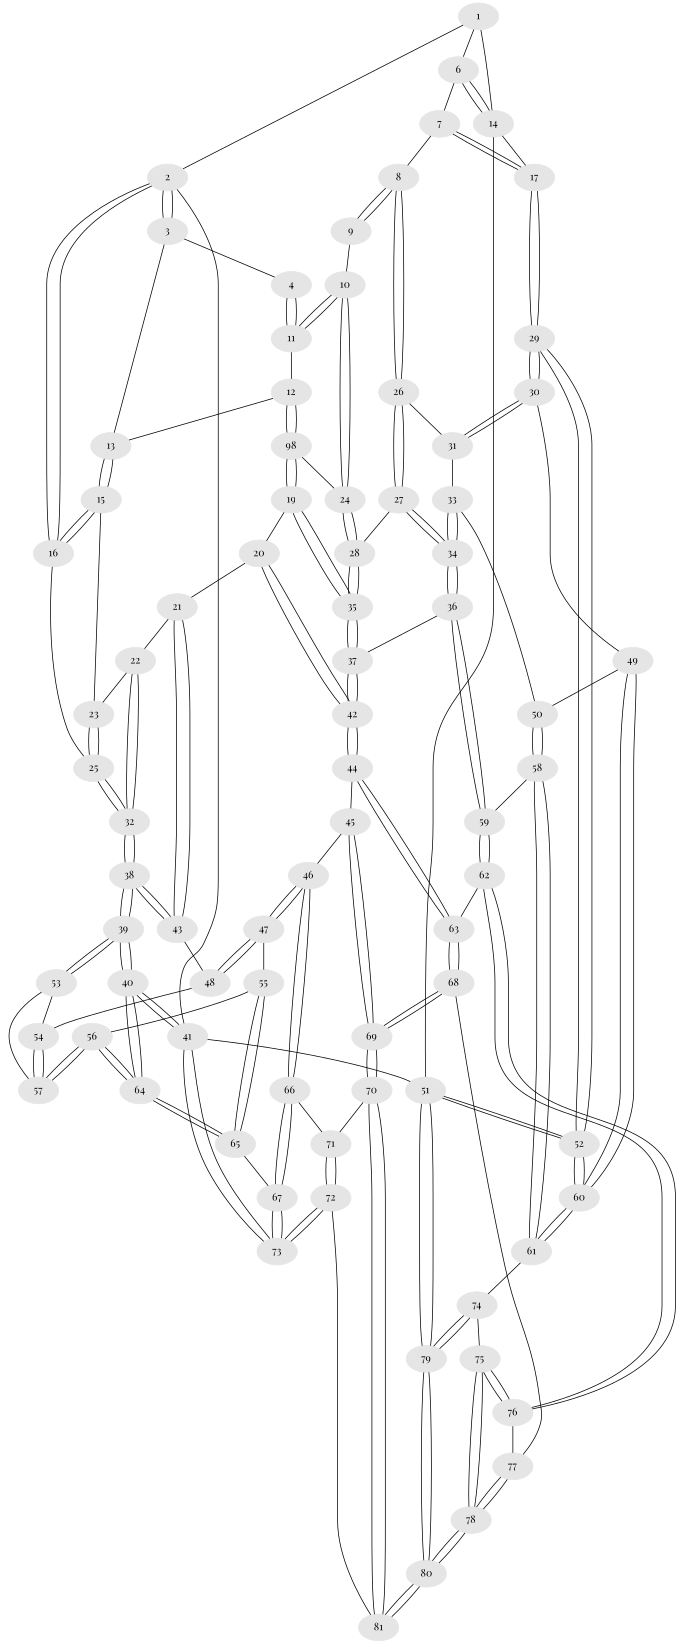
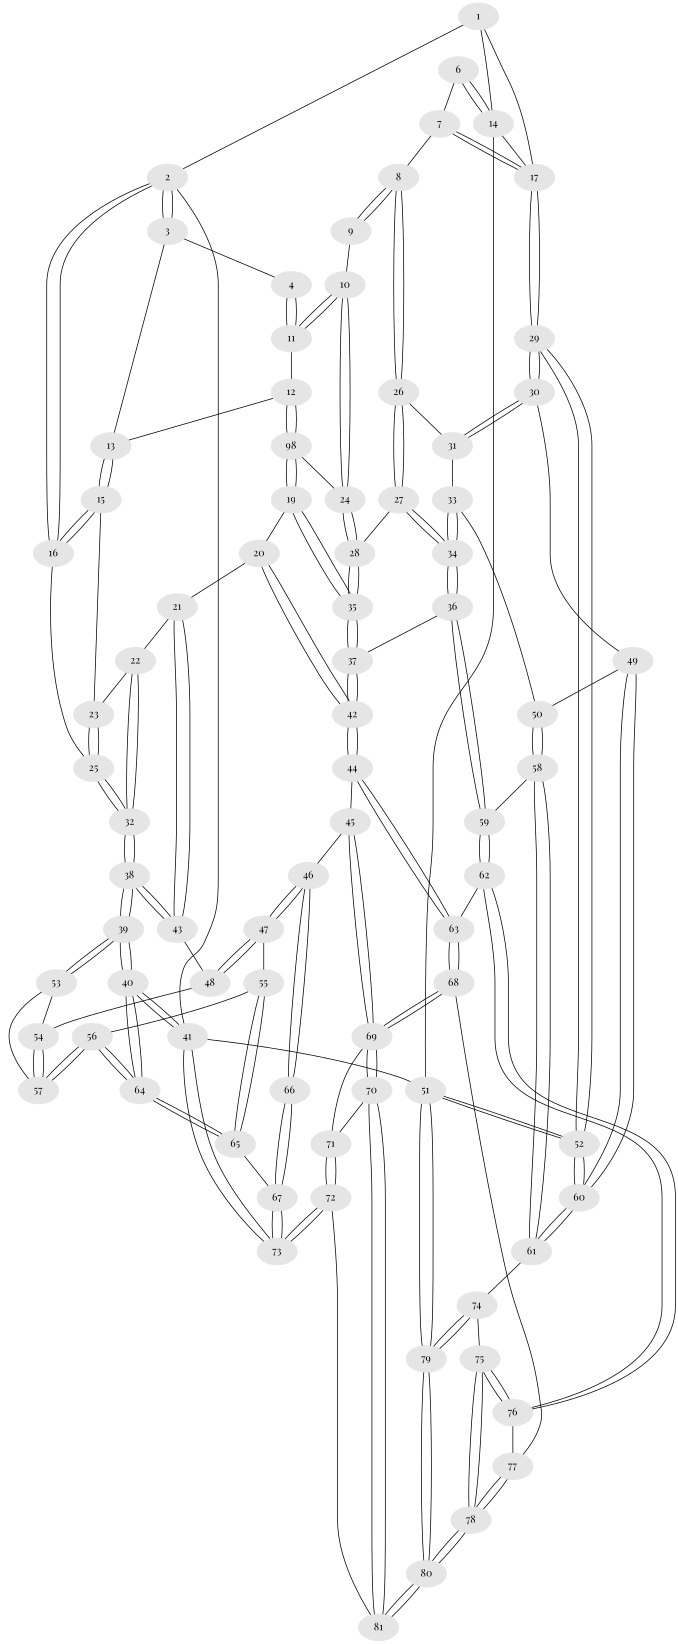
(469, 43) -> (515, 95)
(310, 1117) -> (341, 1087)
